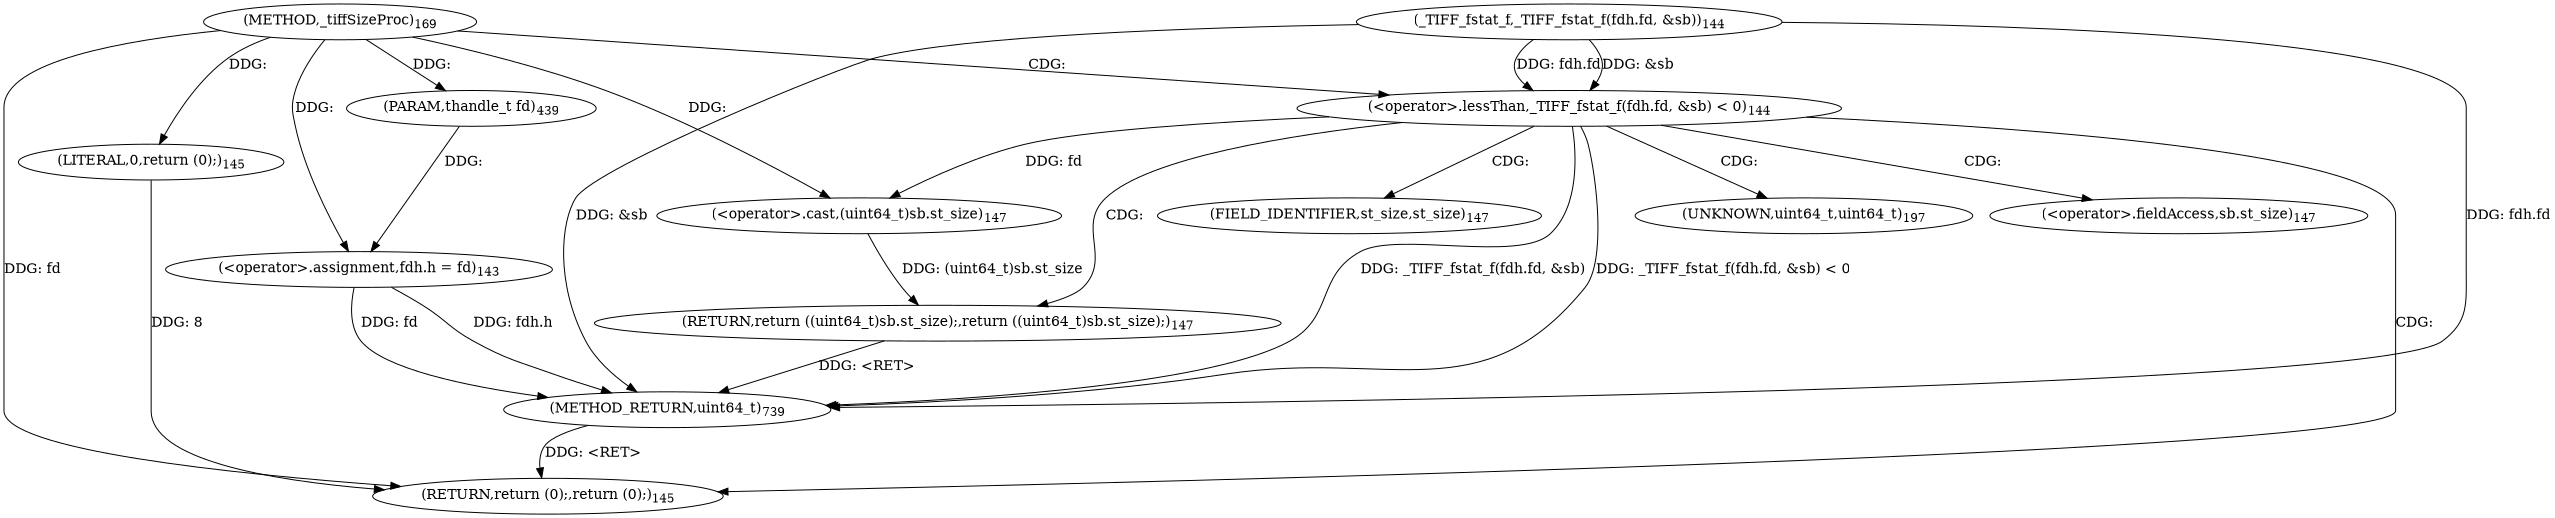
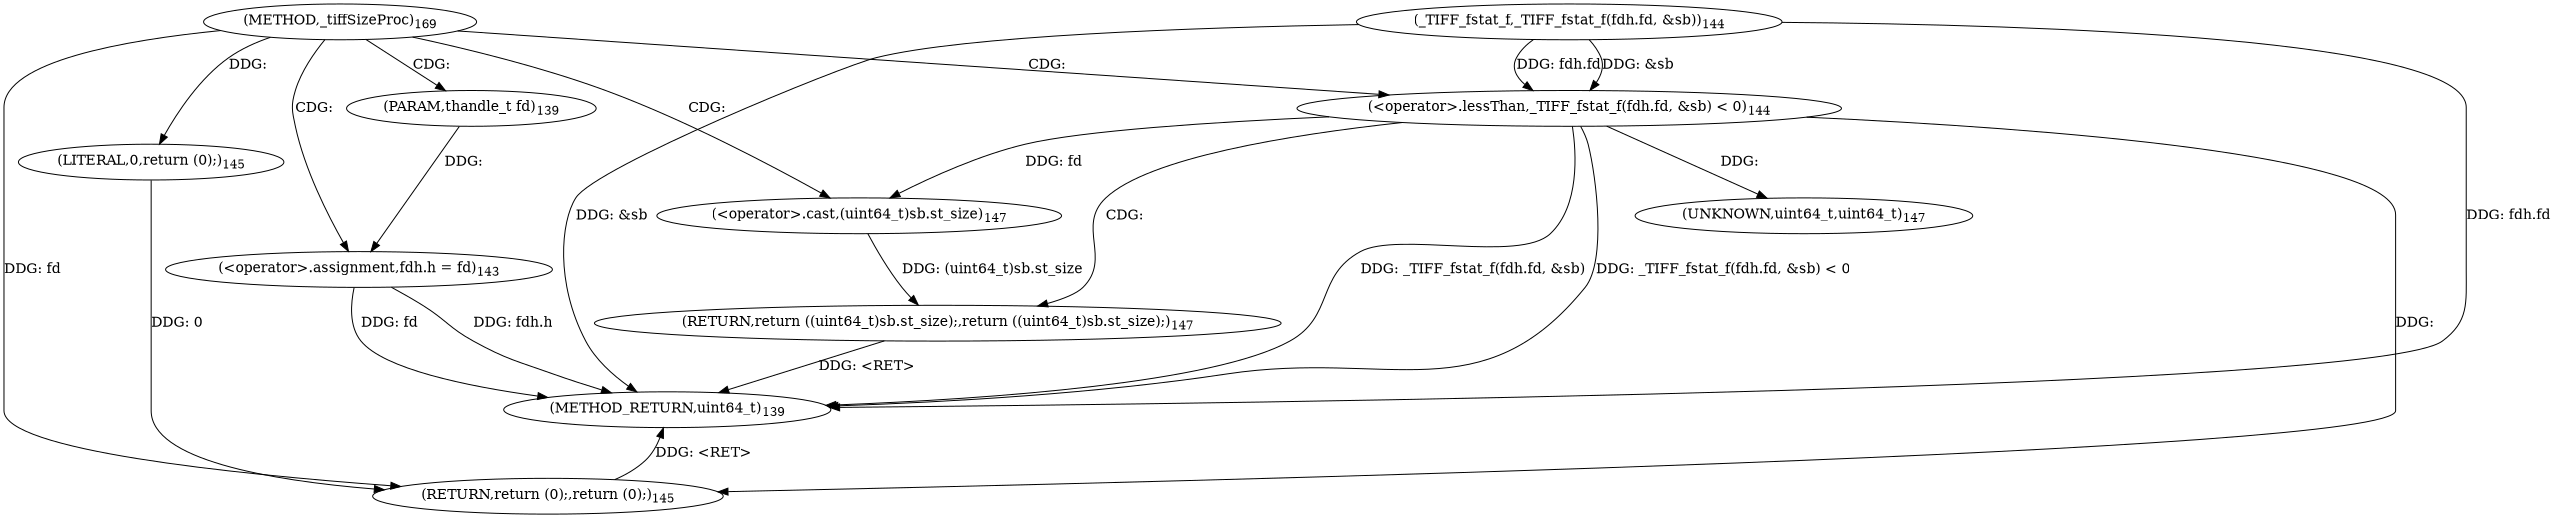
(434, 65) -> (434, 65)
(548, 107) -> (548, 107)
(317, 108) -> (317, 108)
(710, 108) -> (710, 108)
(1742, 162) -> (1742, 162)
(1914, 214) -> (1914, 214)
(1349, 216) -> none
(2179, 216) -> none
(177, 323) -> (177, 323)
(2417, 323) -> (2417, 323)
(774, 408) -> (774, 408)
(554, 438) -> (642, 463)
